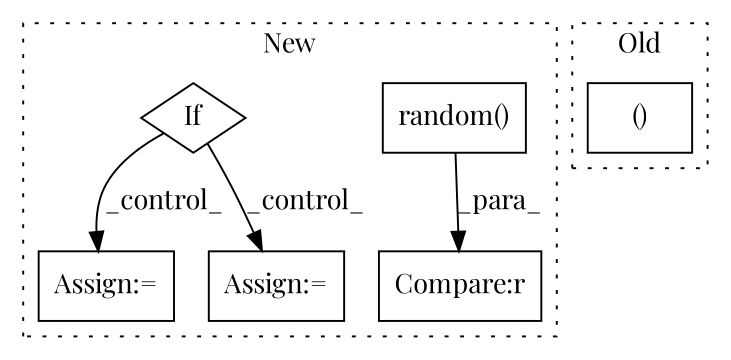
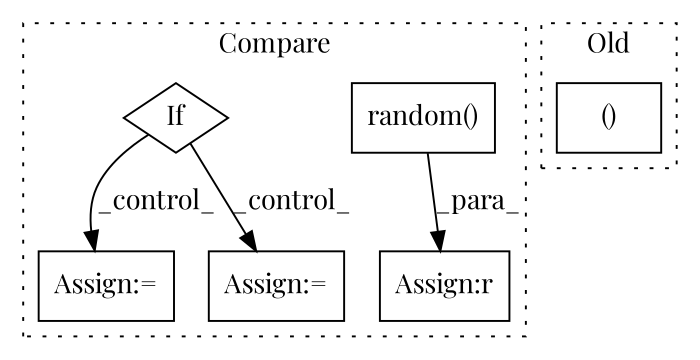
(290, 45) -> (275, 45)
(460, 286) -> (445, 286)
